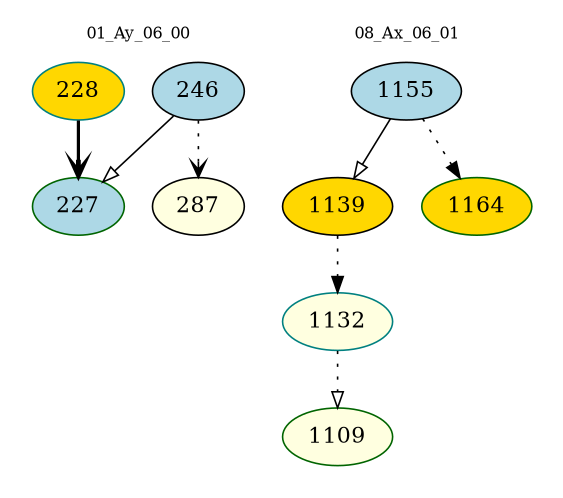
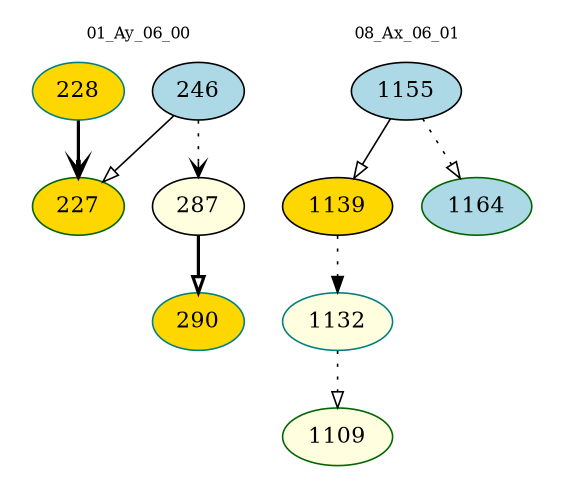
(437, 142) -> (437, 142)
(78, 206) -> (78, 206)
(477, 206) -> (477, 206)
none -> (198, 322)
